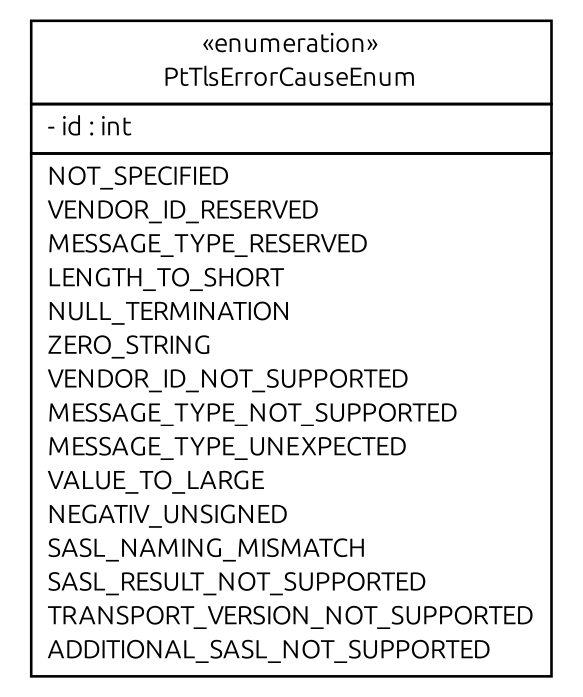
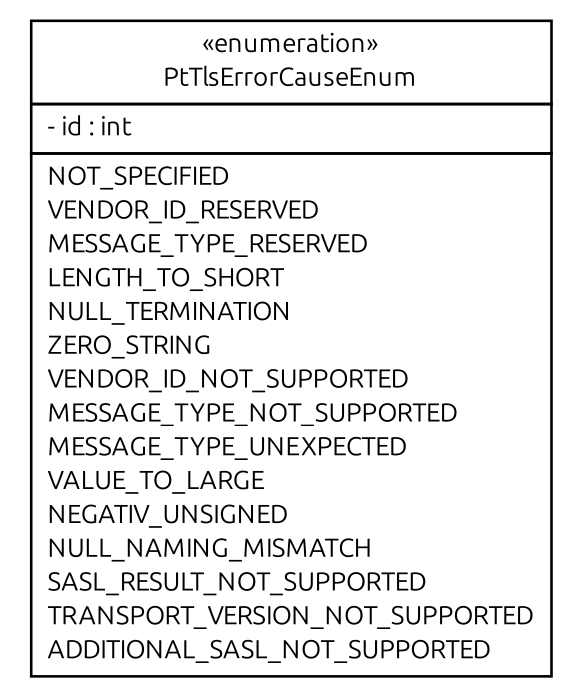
(207, 549) -> (211, 549)
